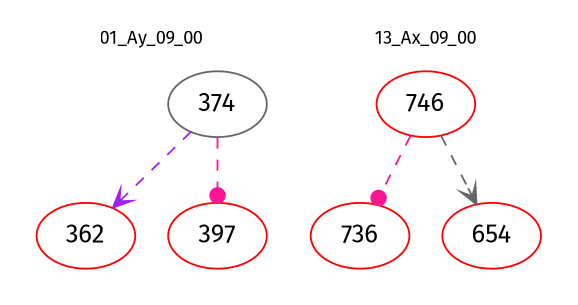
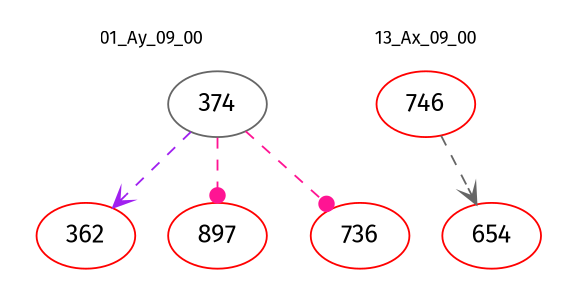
(396, 163) -> (270, 153)
(218, 236) -> (218, 236)
